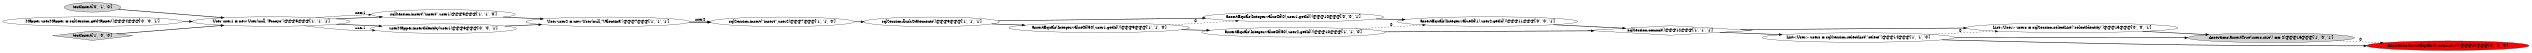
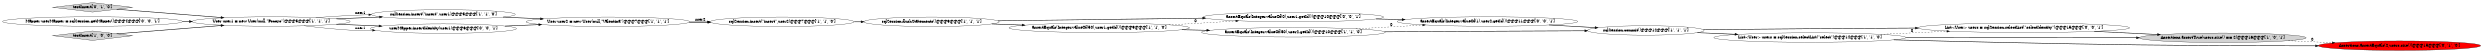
(93, 7) -> (93, 7)
(1670, 30) -> (1646, 30)
